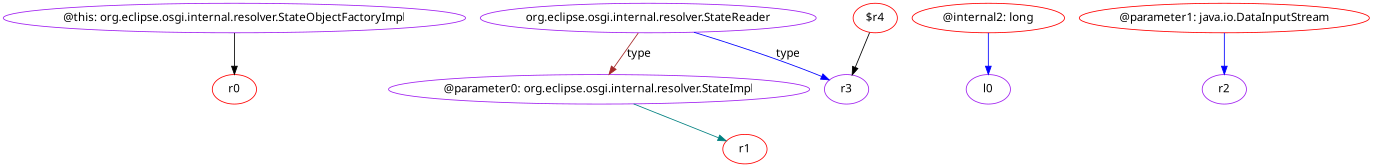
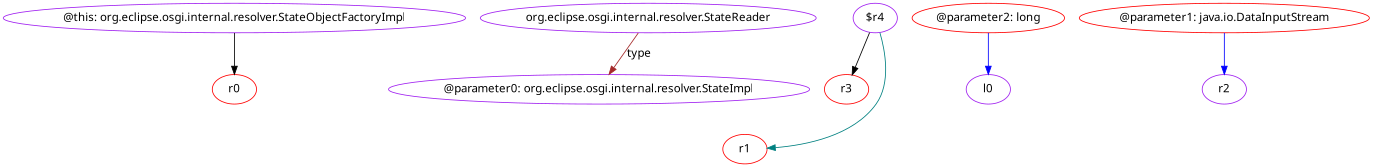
(875, 18) -> (875, 18)
(988, 18) -> (988, 18)
(758, 53) -> none
(847, 89) -> (847, 89)
(676, 121) -> (862, 118)
